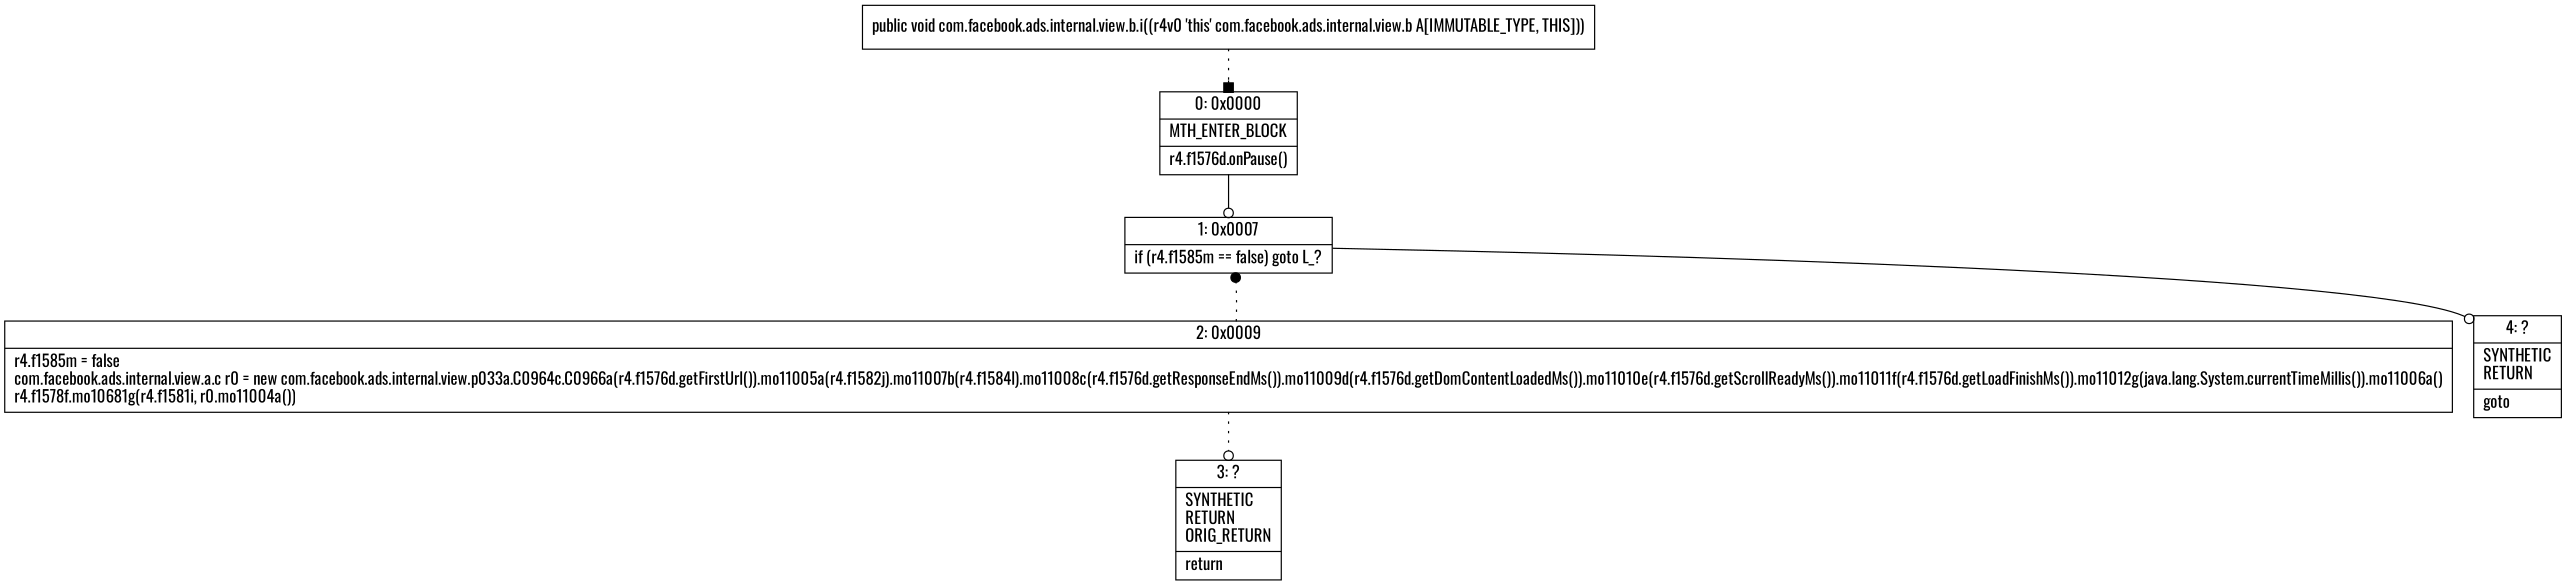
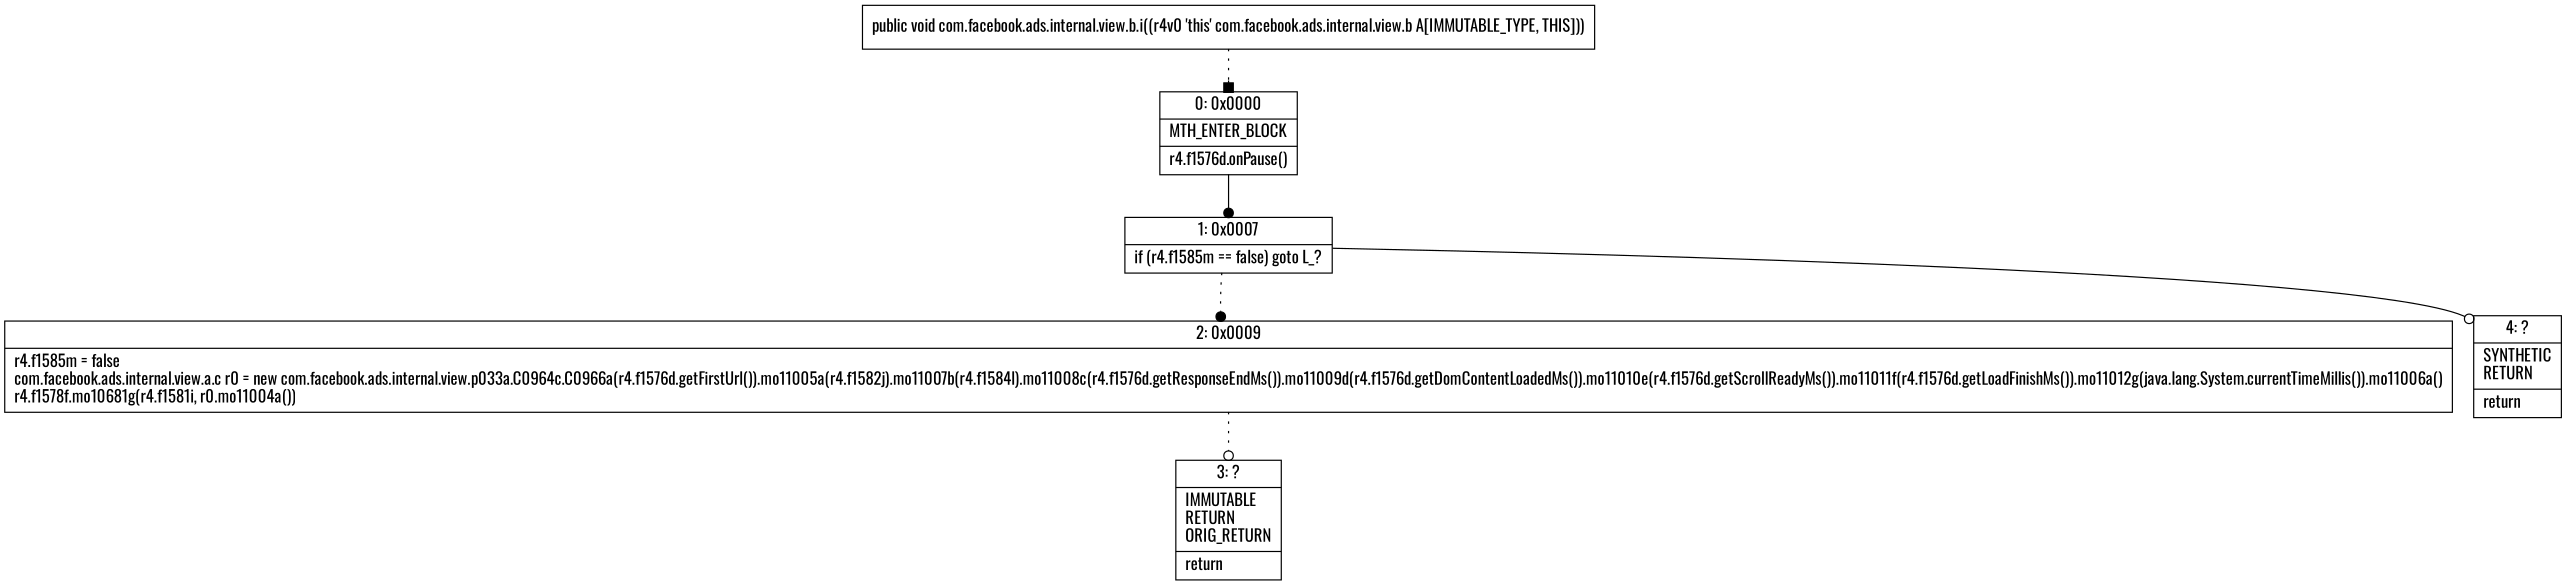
(1229, 191) -> (1229, 191)
(1237, 302) -> (1221, 292)
(2497, 403) -> (2502, 403)
(1220, 501) -> (1221, 501)
